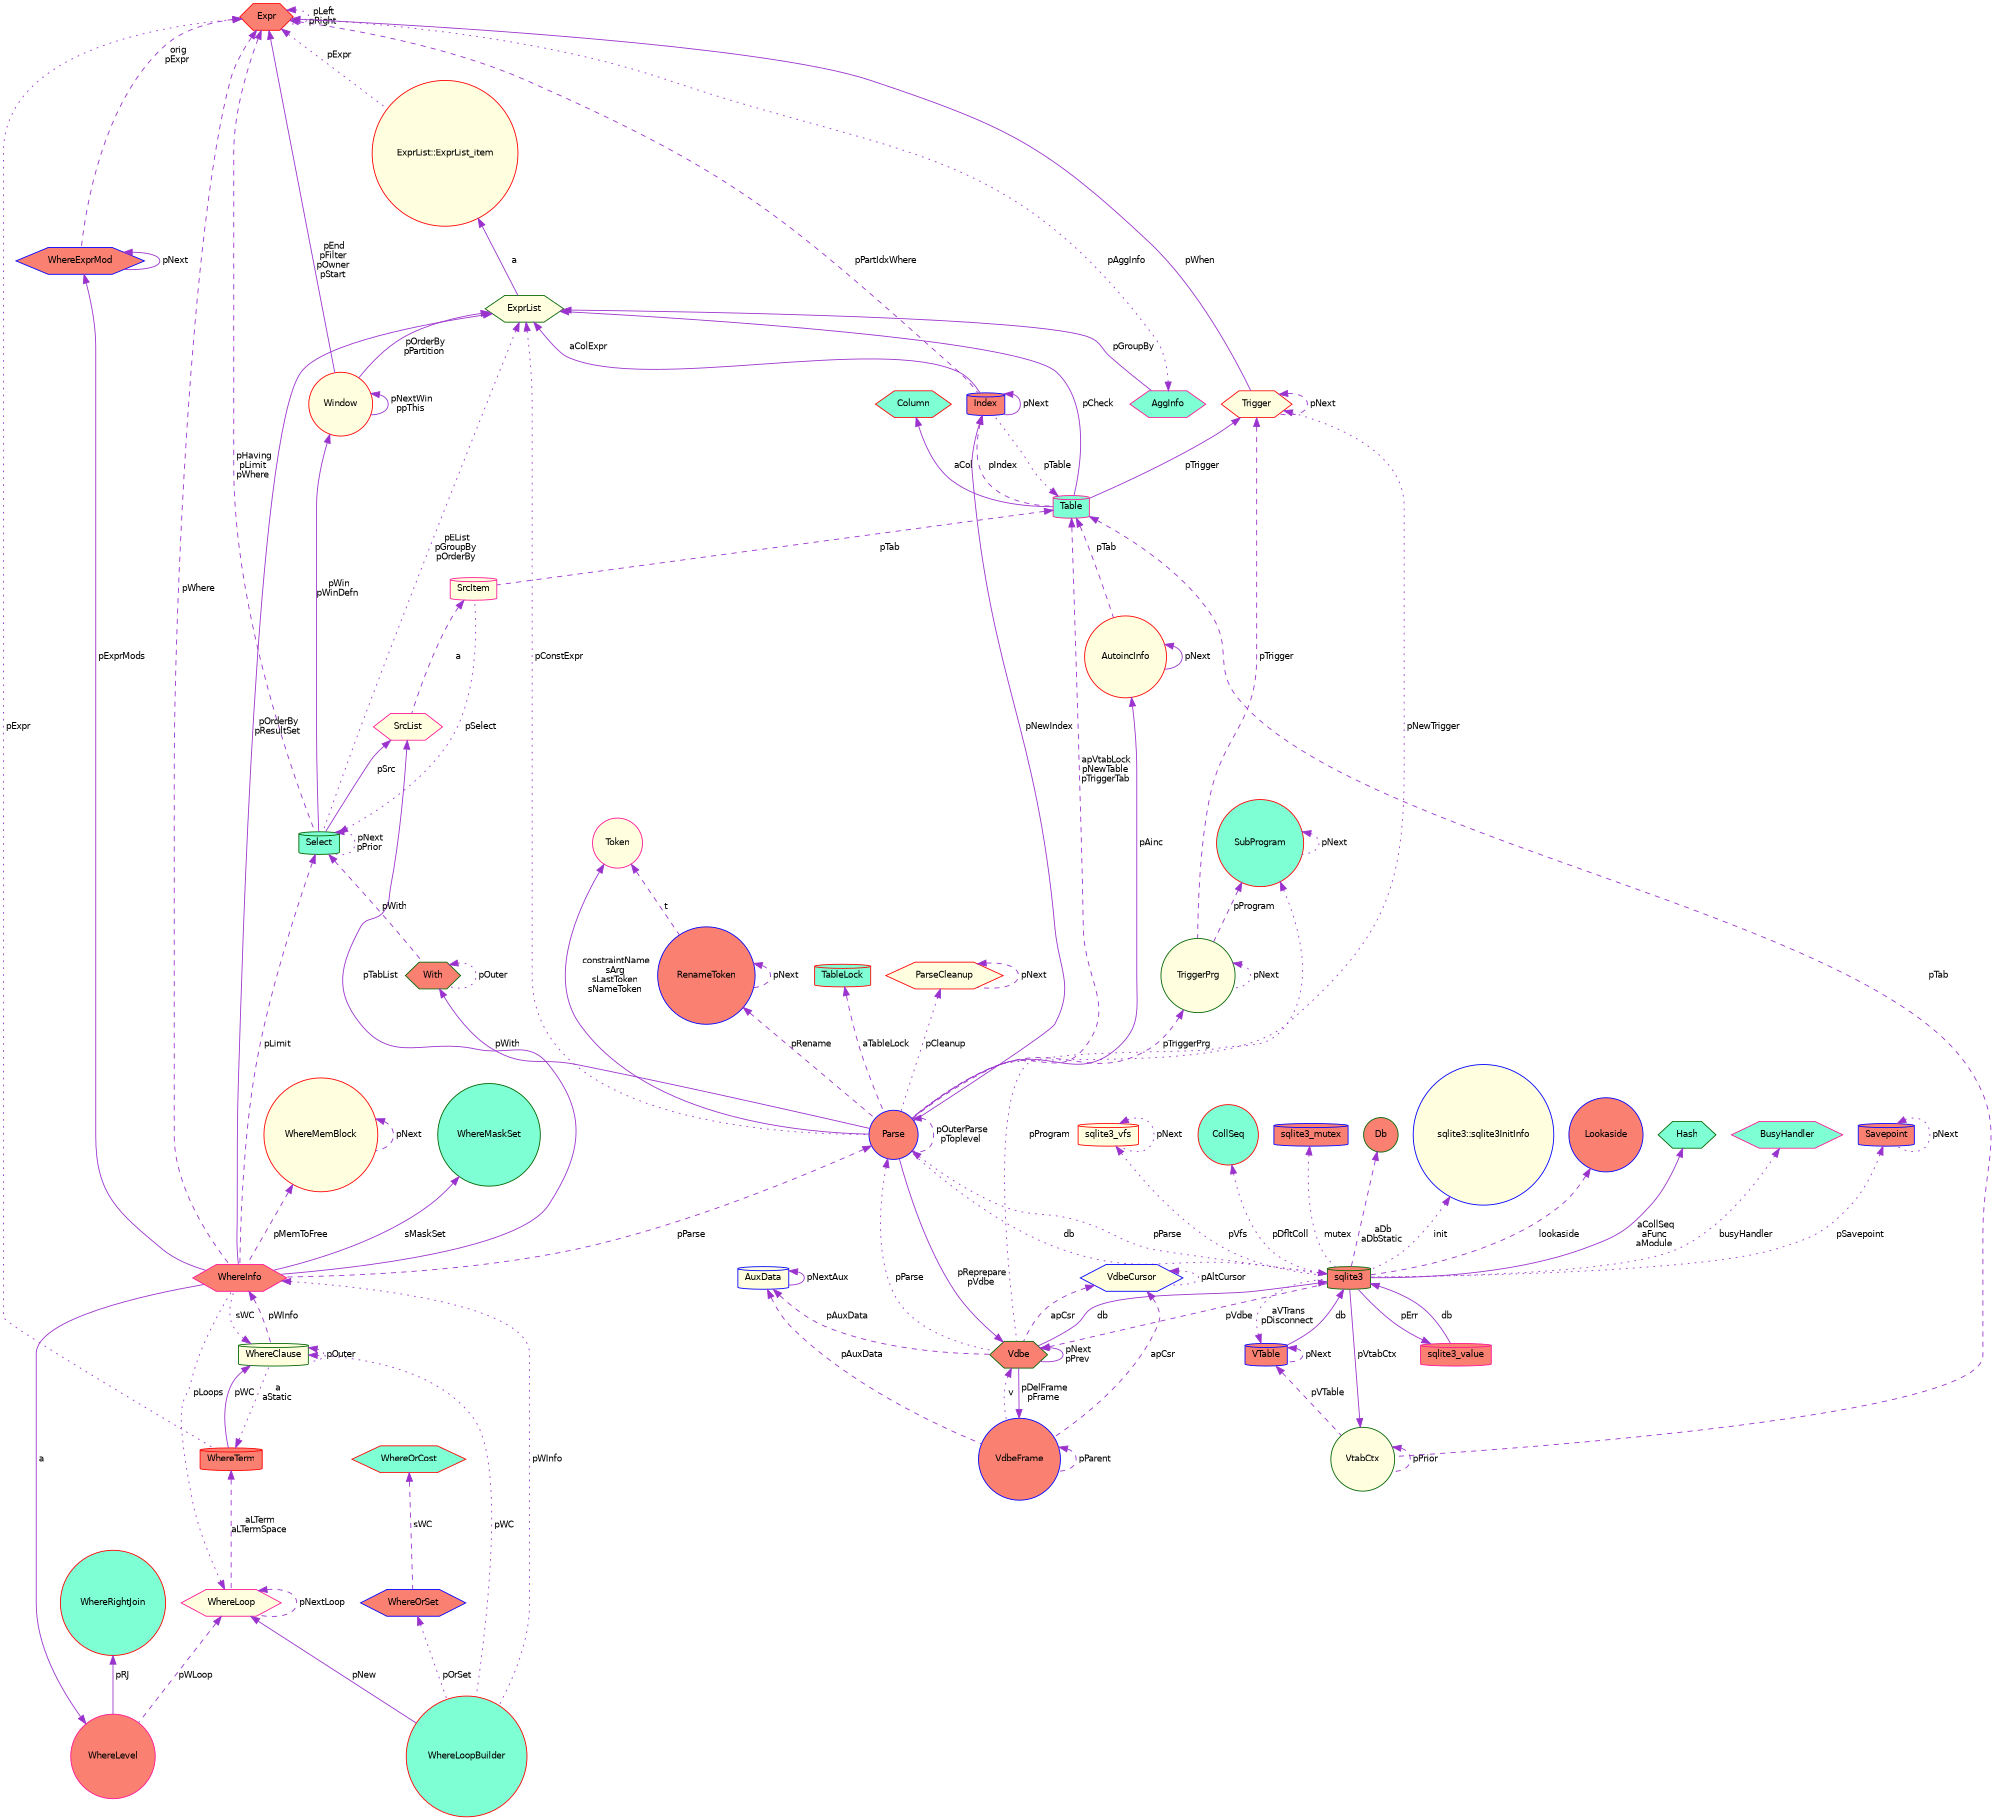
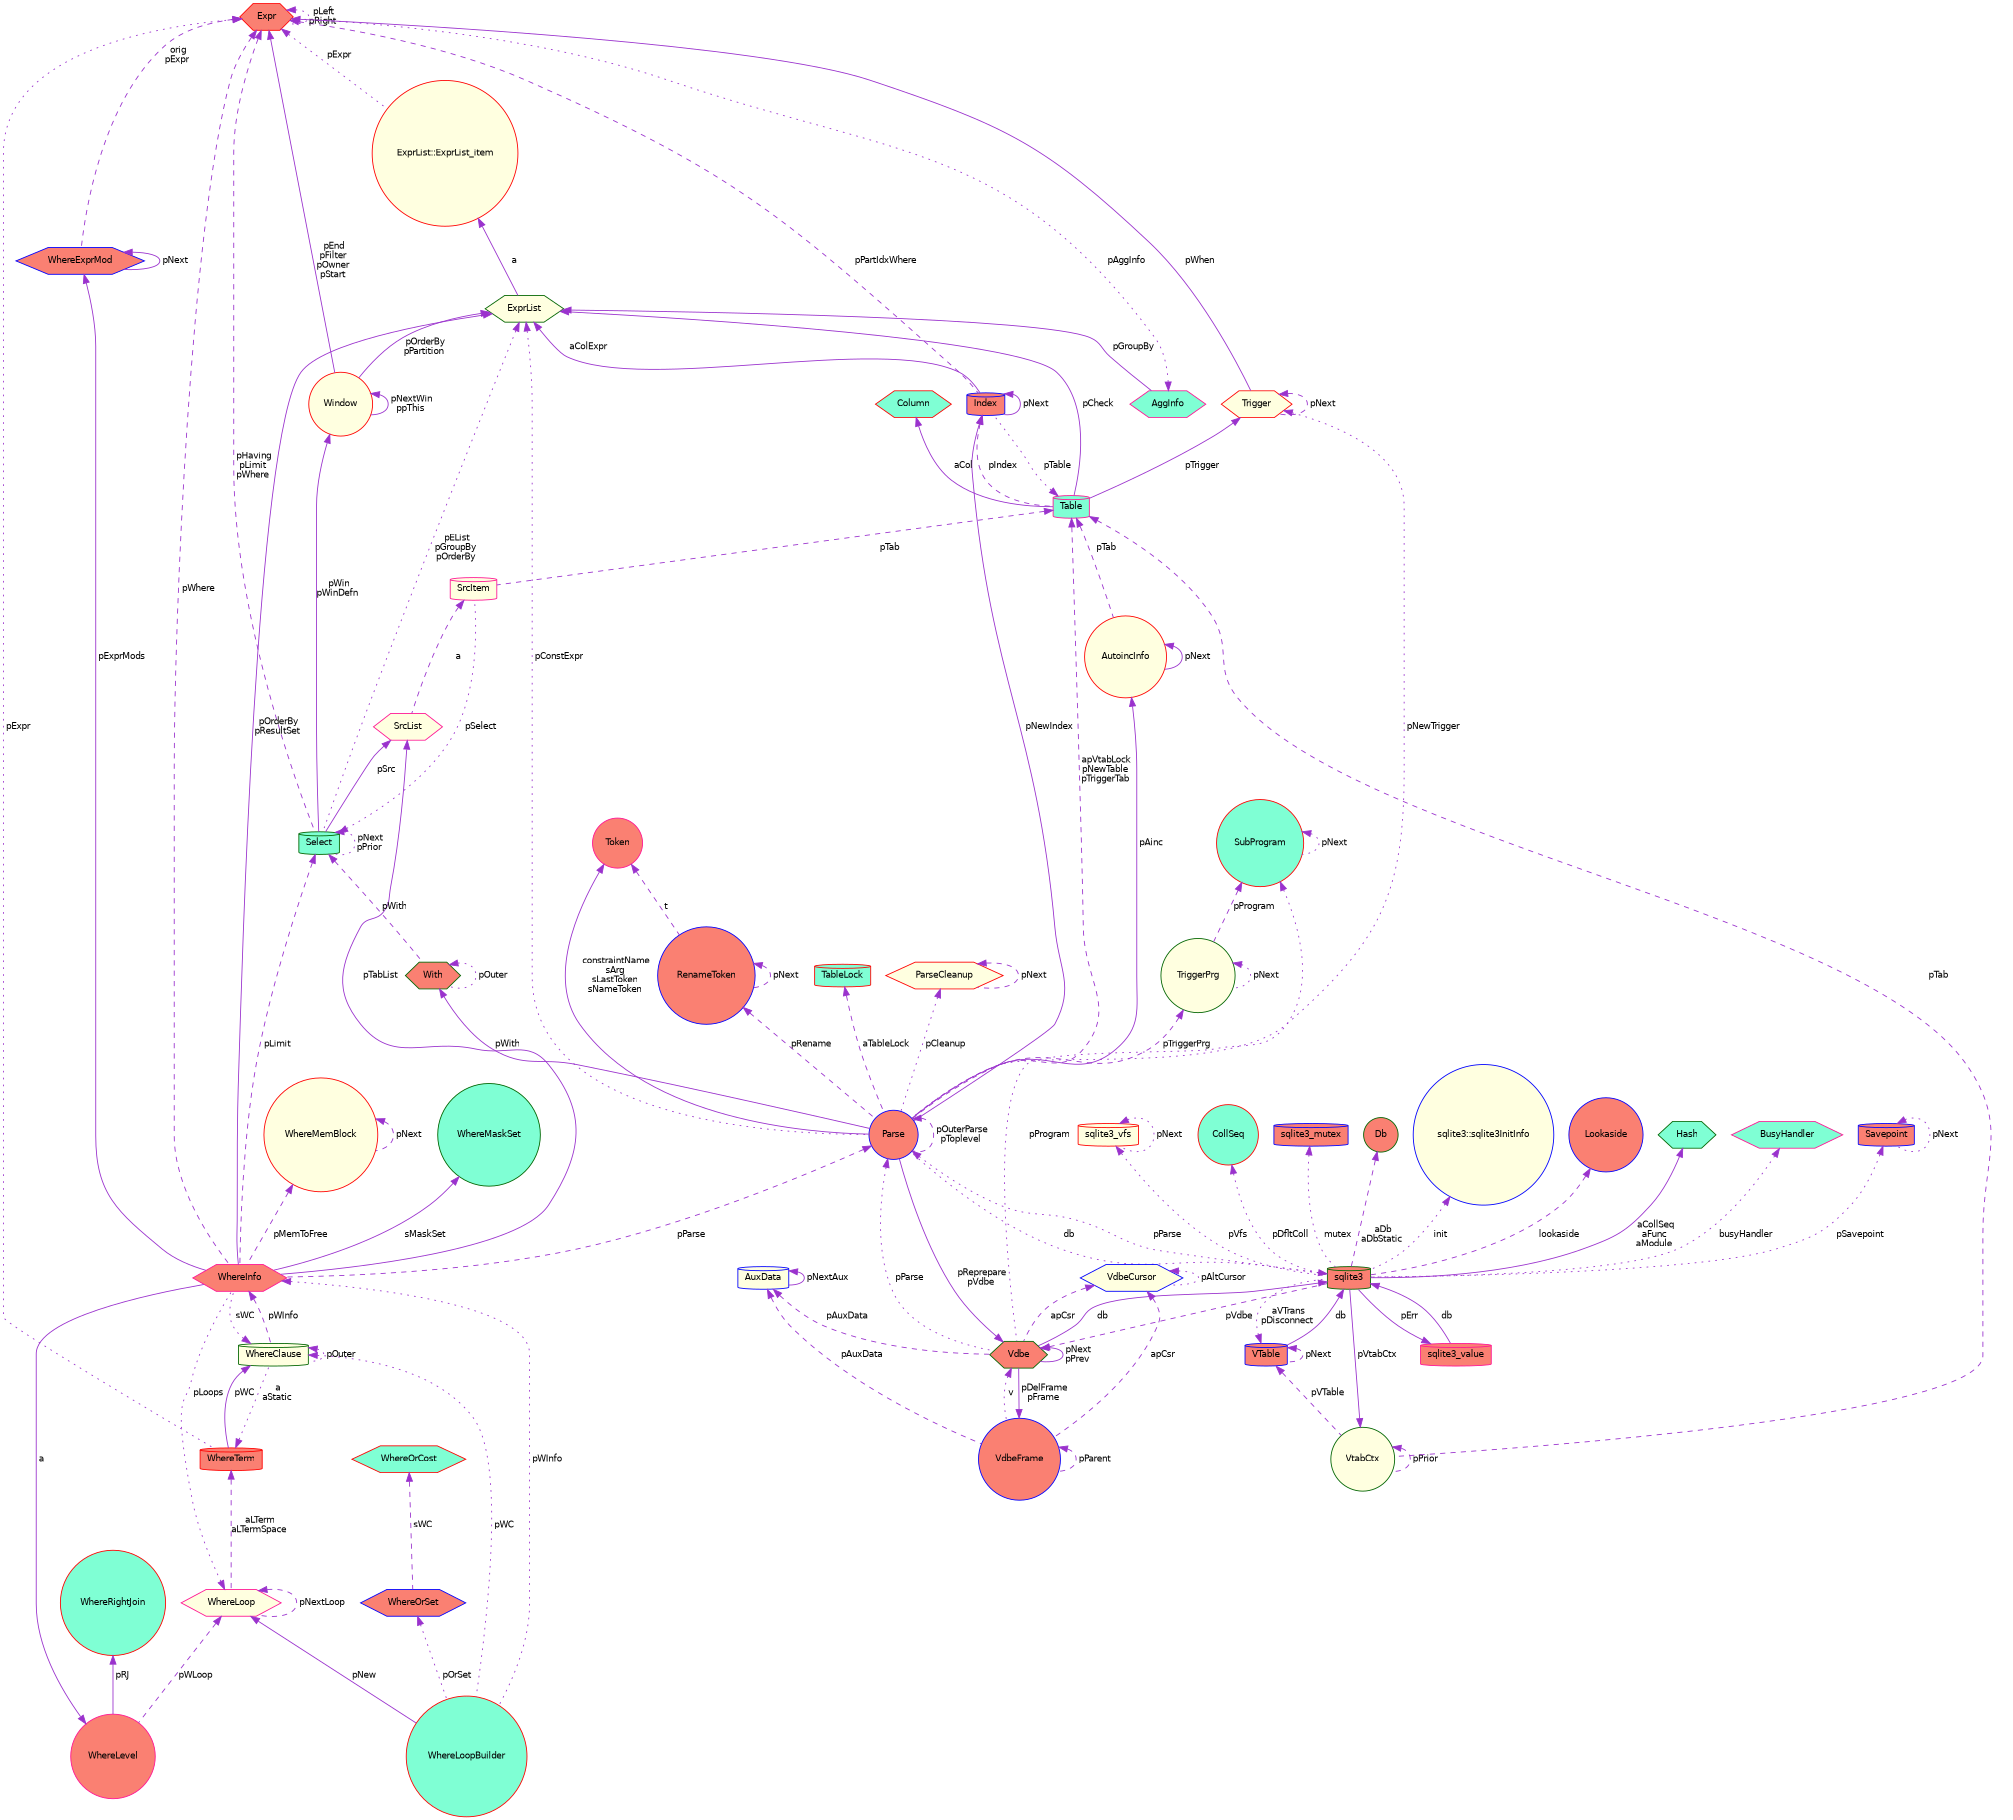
(1254, 687) -> none
(618, 843) -> (618, 843)
